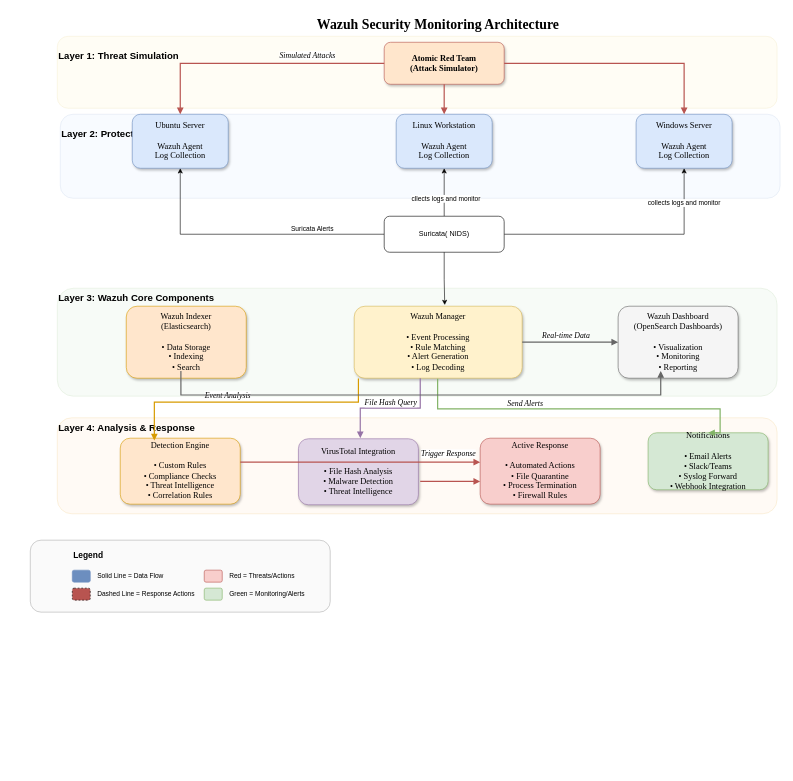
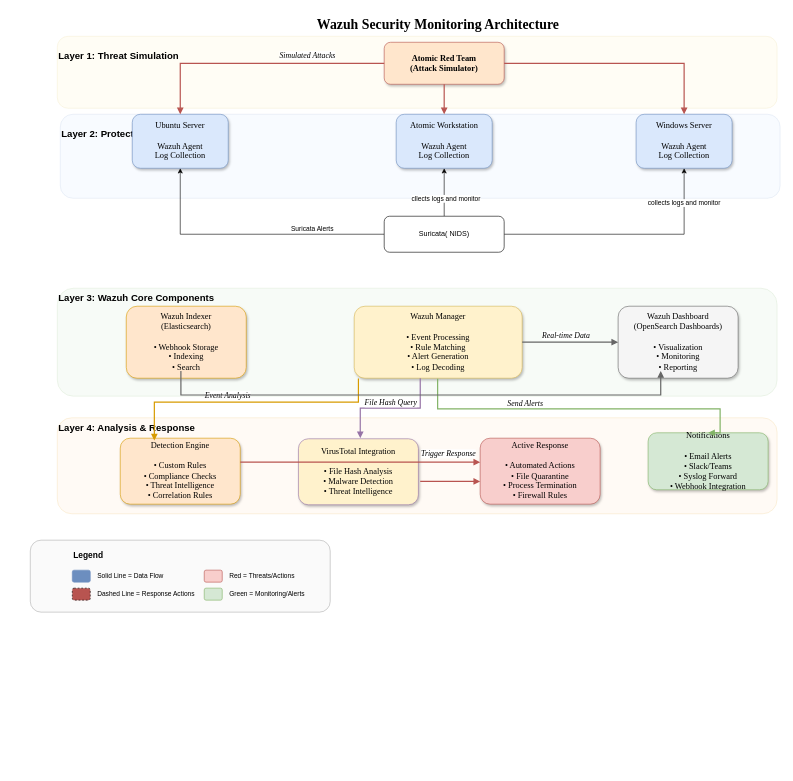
(444, 141) -> (444, 141)
(445, 293) -> none
(186, 342) -> (186, 342)
(359, 472) -> (359, 472)
